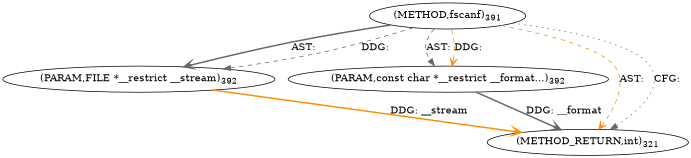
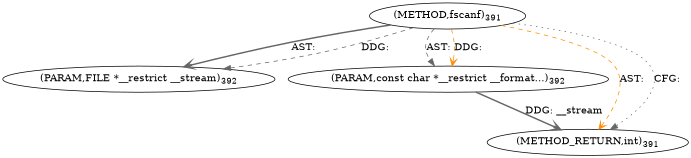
(364, 111) -> none
(564, 111) -> (564, 111)
(651, 141) -> (651, 141)
